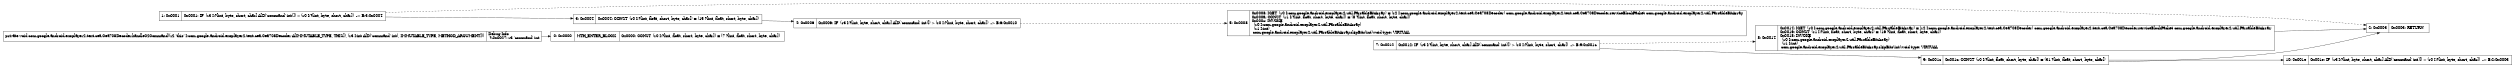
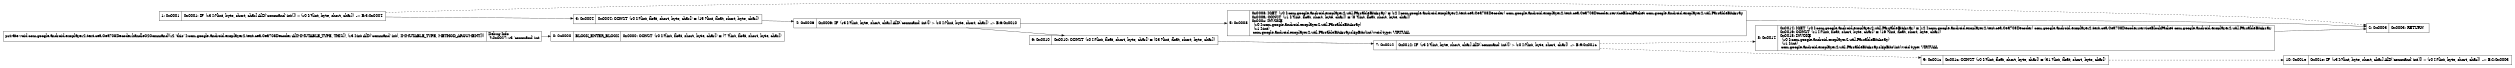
(1122, 23) -> (1122, 23)
(596, 36) -> (597, 36)
none -> (1124, 40)
(1759, 53) -> (1759, 53)
(2244, 56) -> (2055, 21)
(2212, 60) -> (2195, 60)
